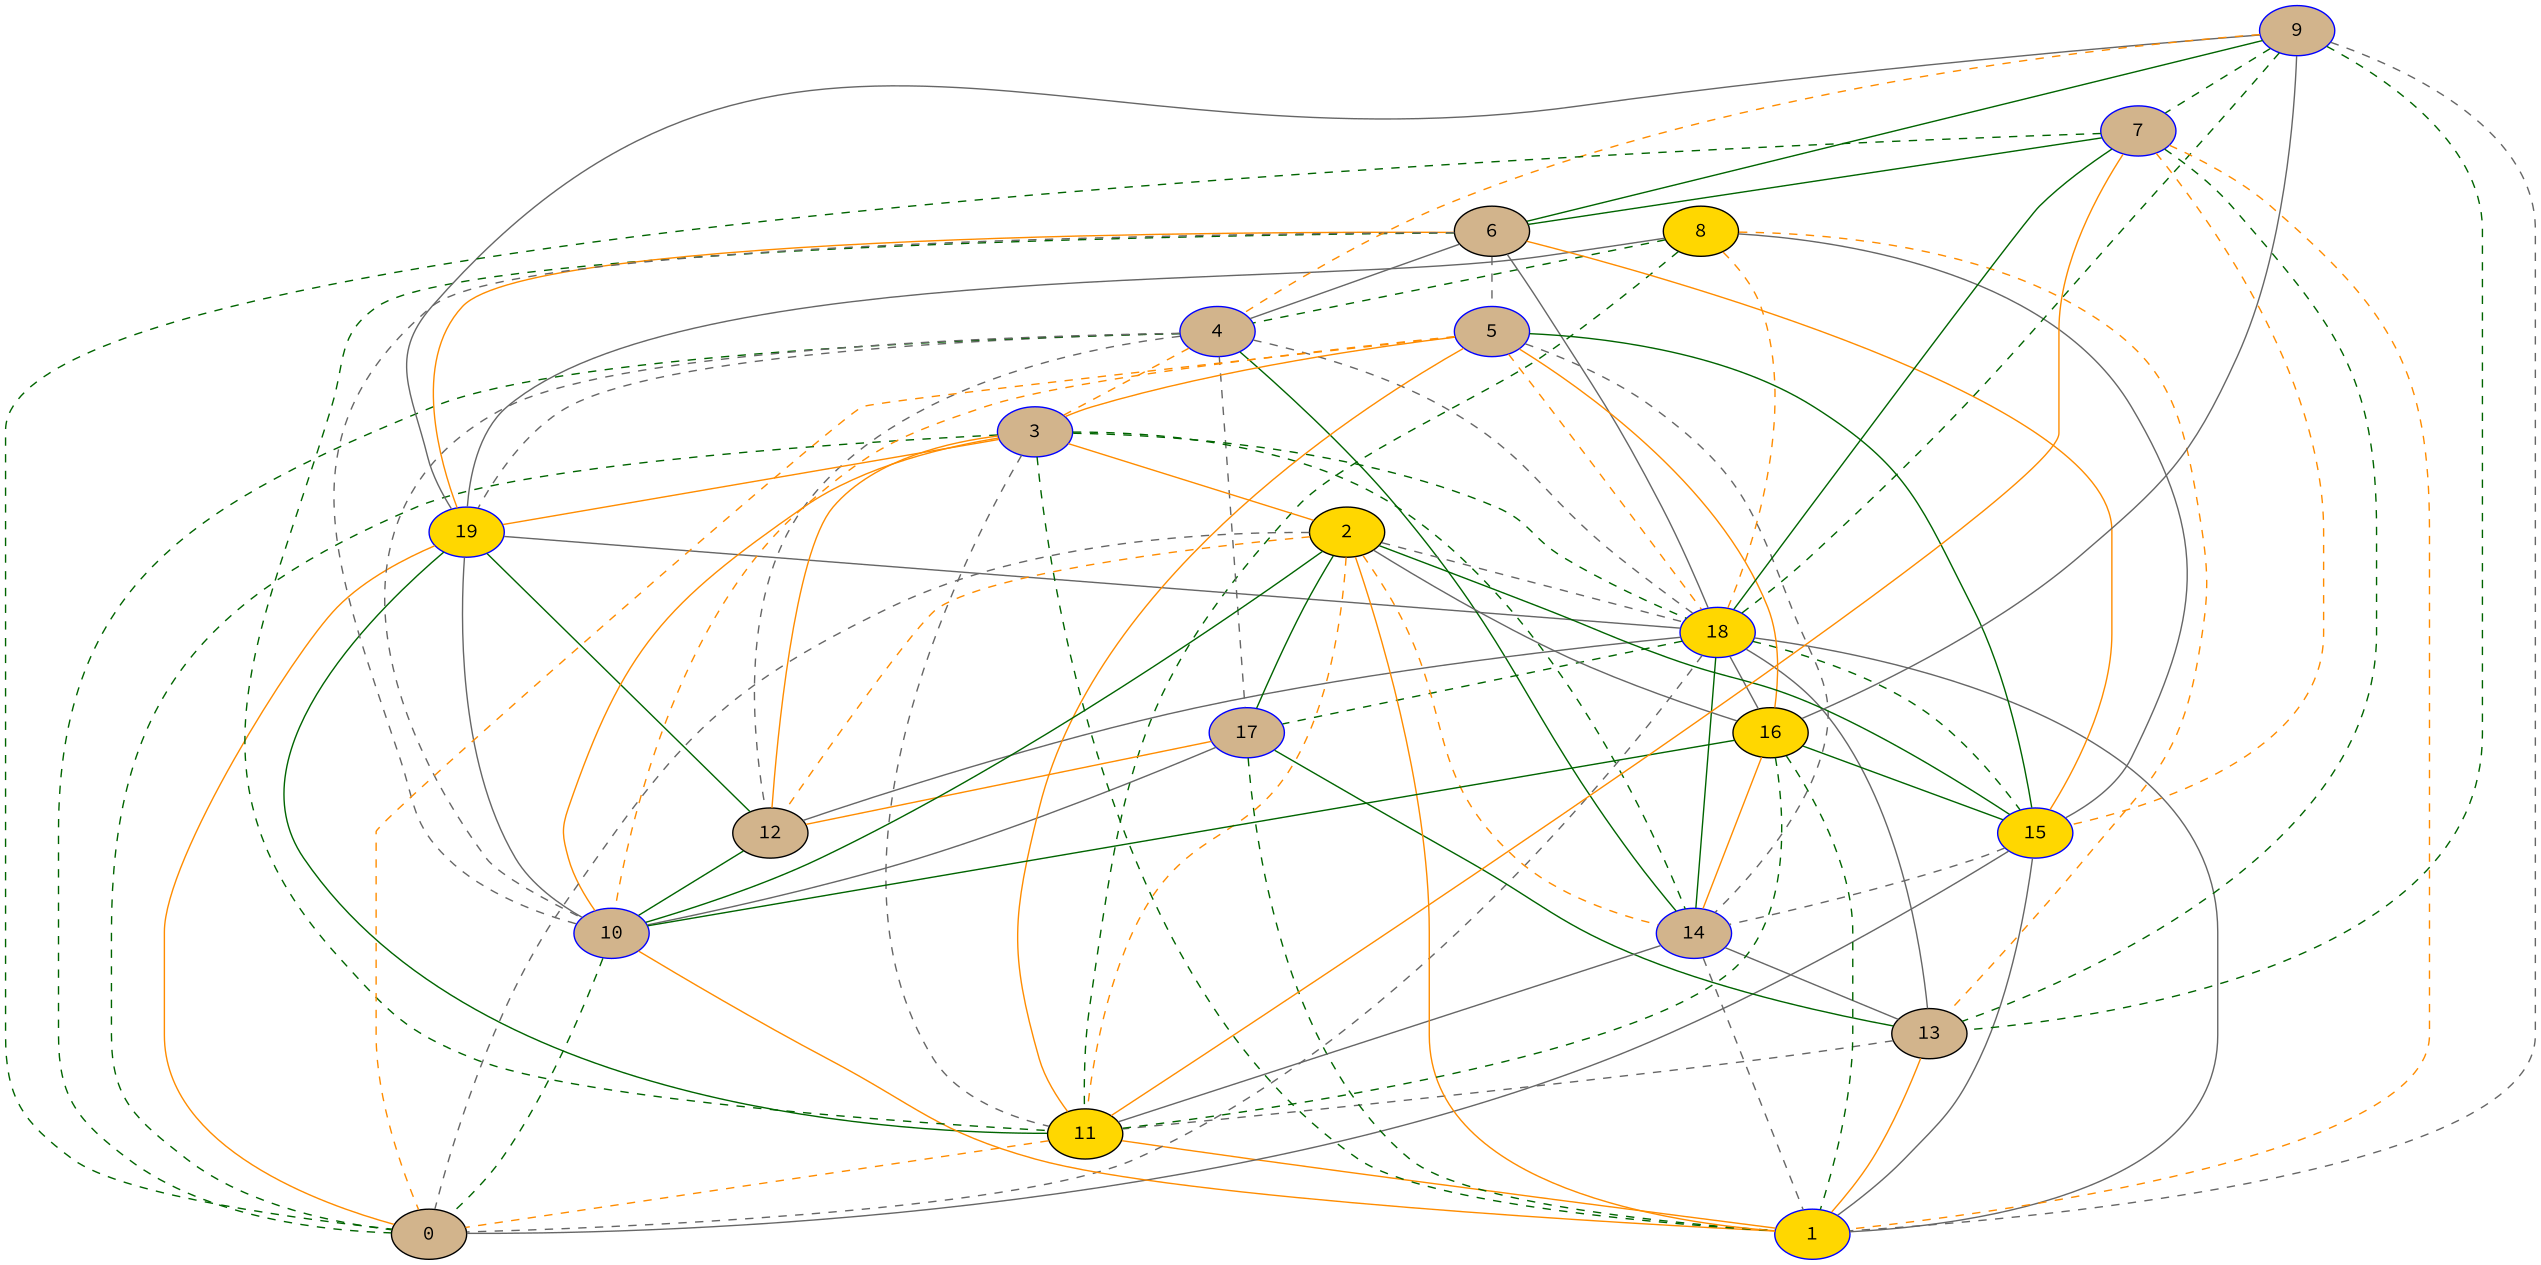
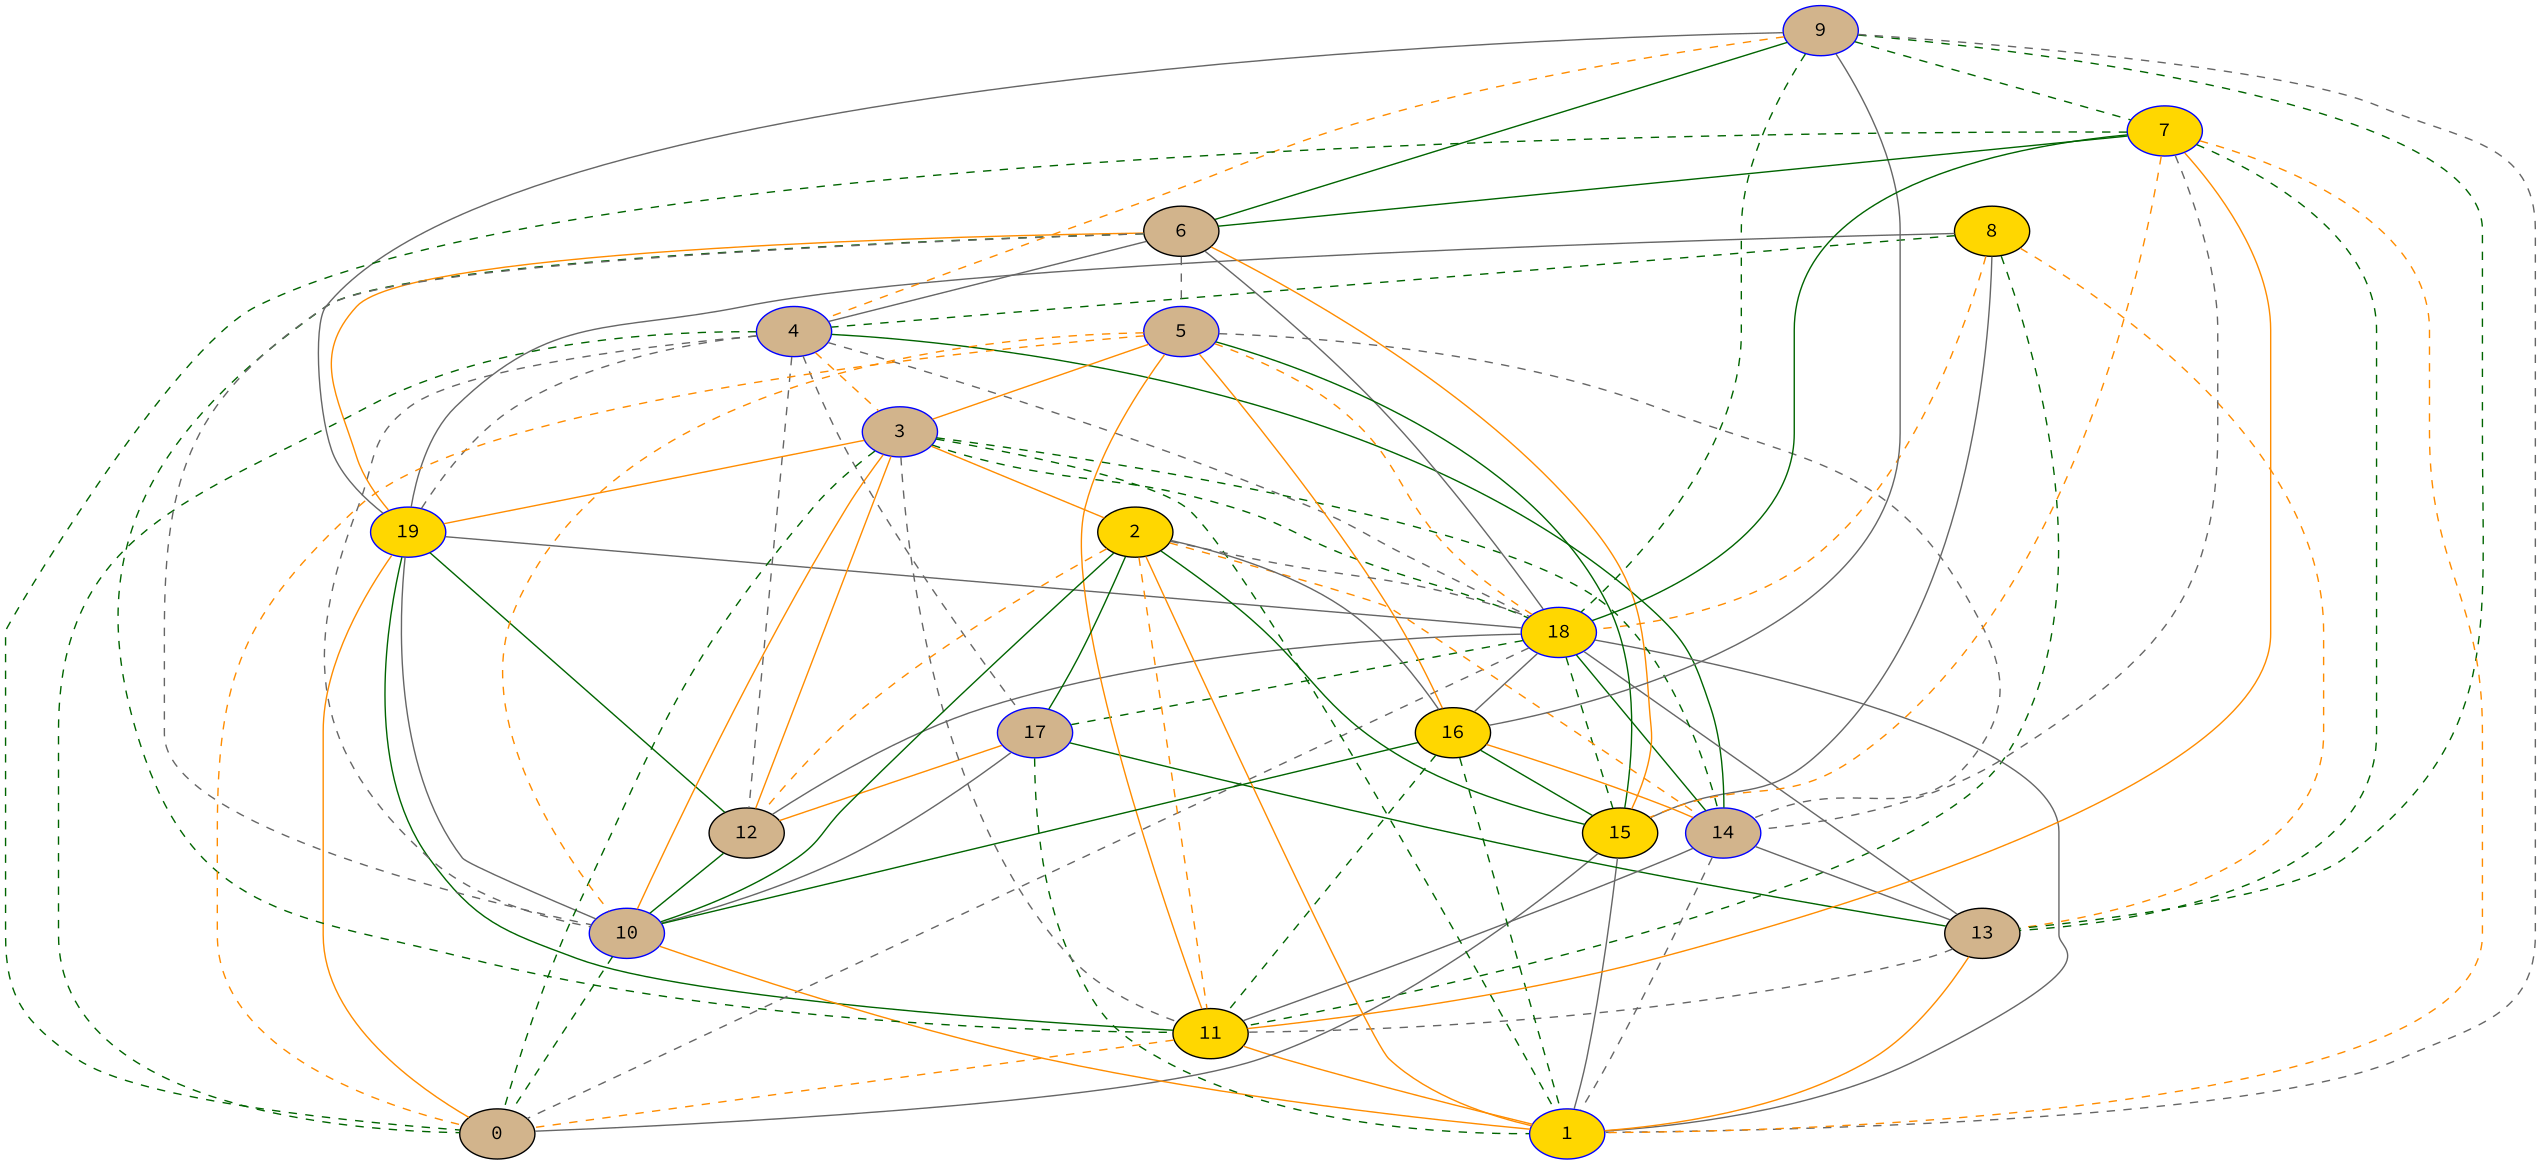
(2138, 131) -> (2165, 131)
(739, 697) -> none
(2035, 833) -> (1620, 833)
(1868, 891) -> (2171, 617)
